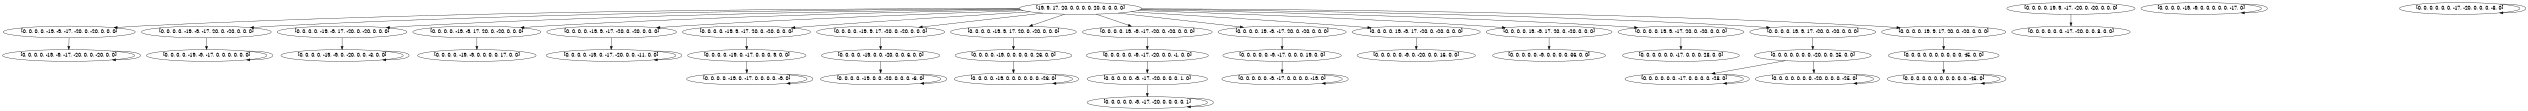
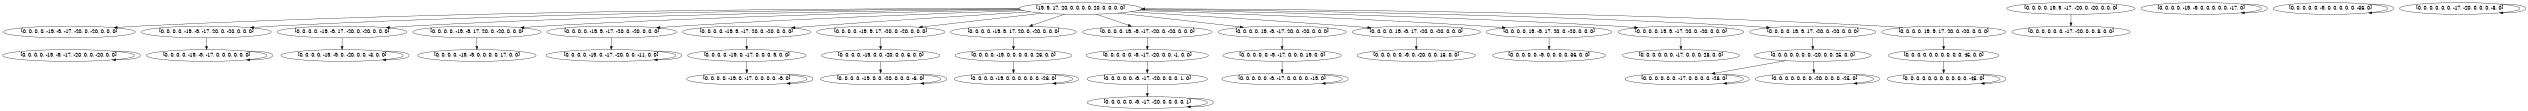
none -> (2330, 8)
(1519, 13) -> (1524, 13)
(69, 42) -> none
